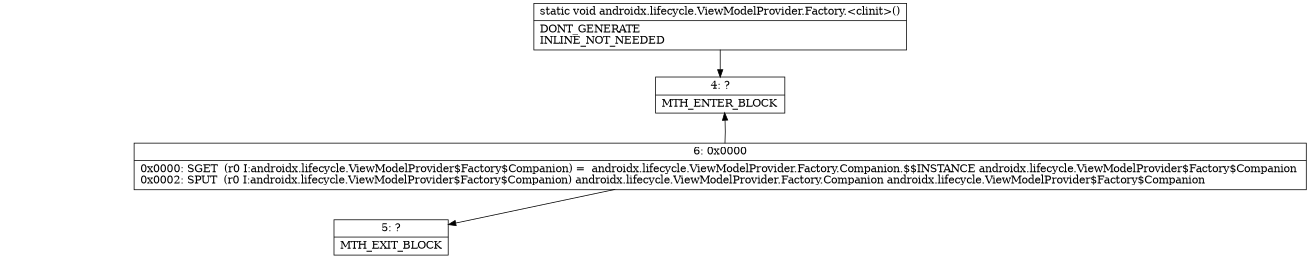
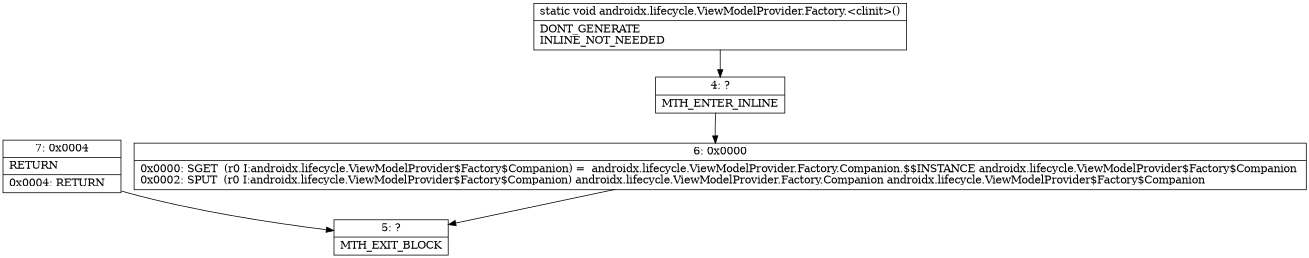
(719, 104) -> (720, 104)
(725, 132) -> (715, 124)
none -> (62, 166)
